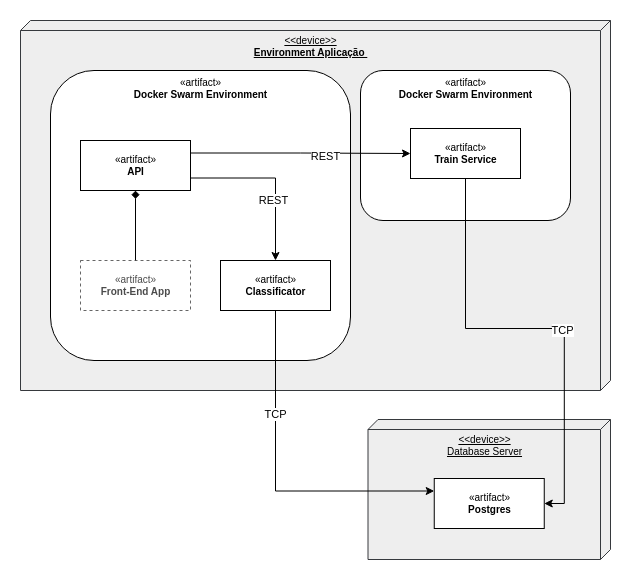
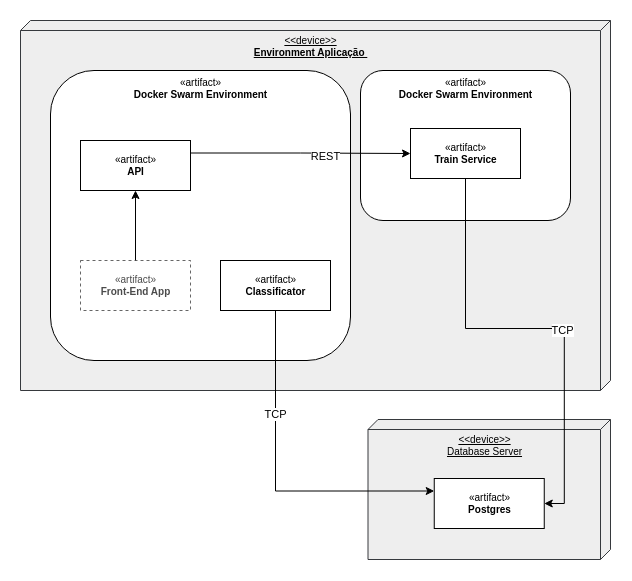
(271, 178) -> none
(136, 199) -> (136, 199)
